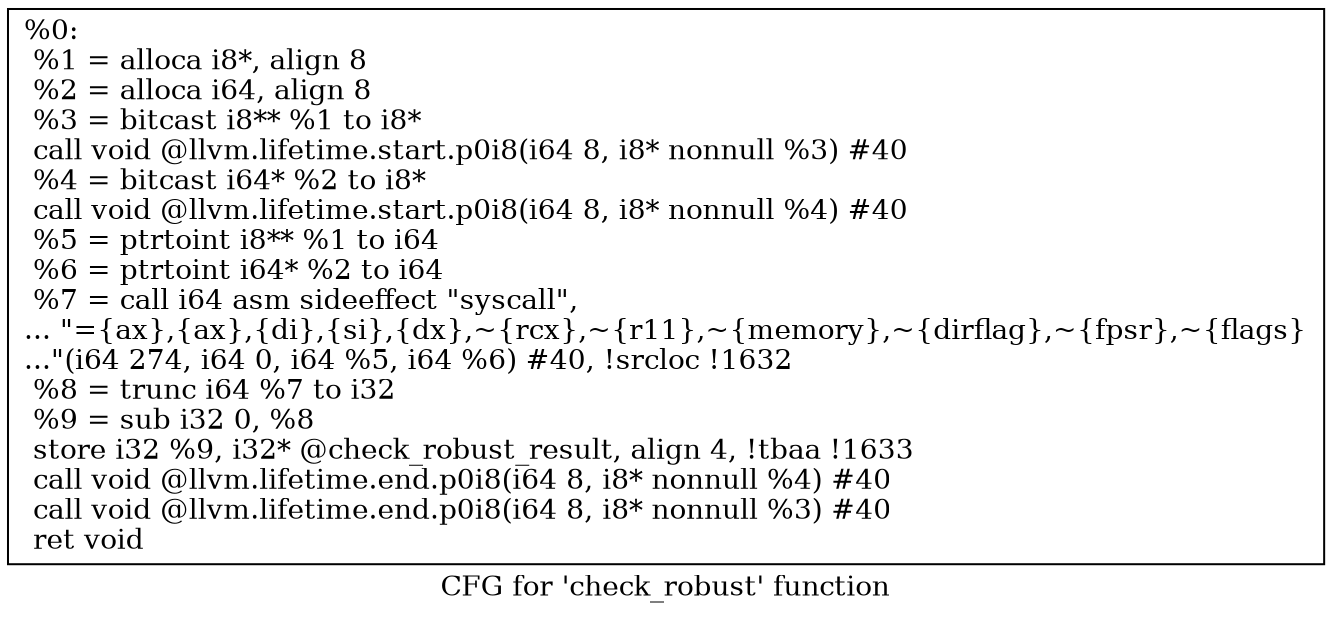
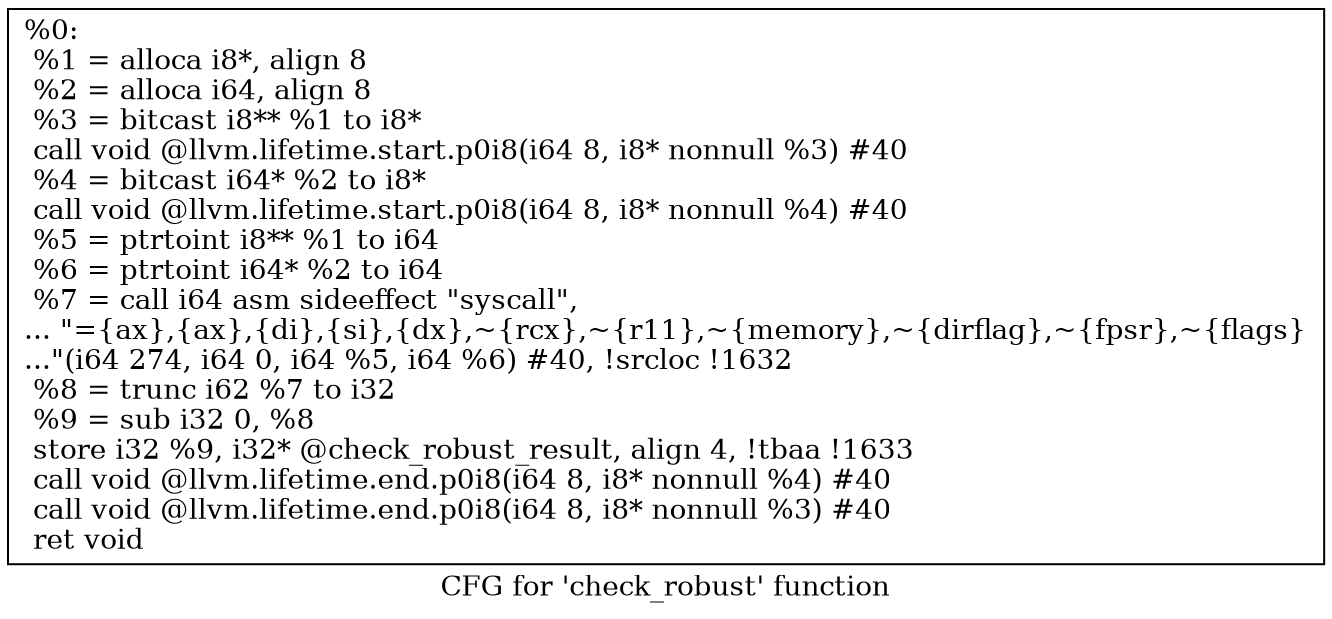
(211, 390) -> (211, 390)
